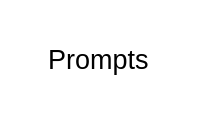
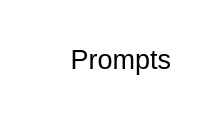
(98, 61) -> (121, 61)
